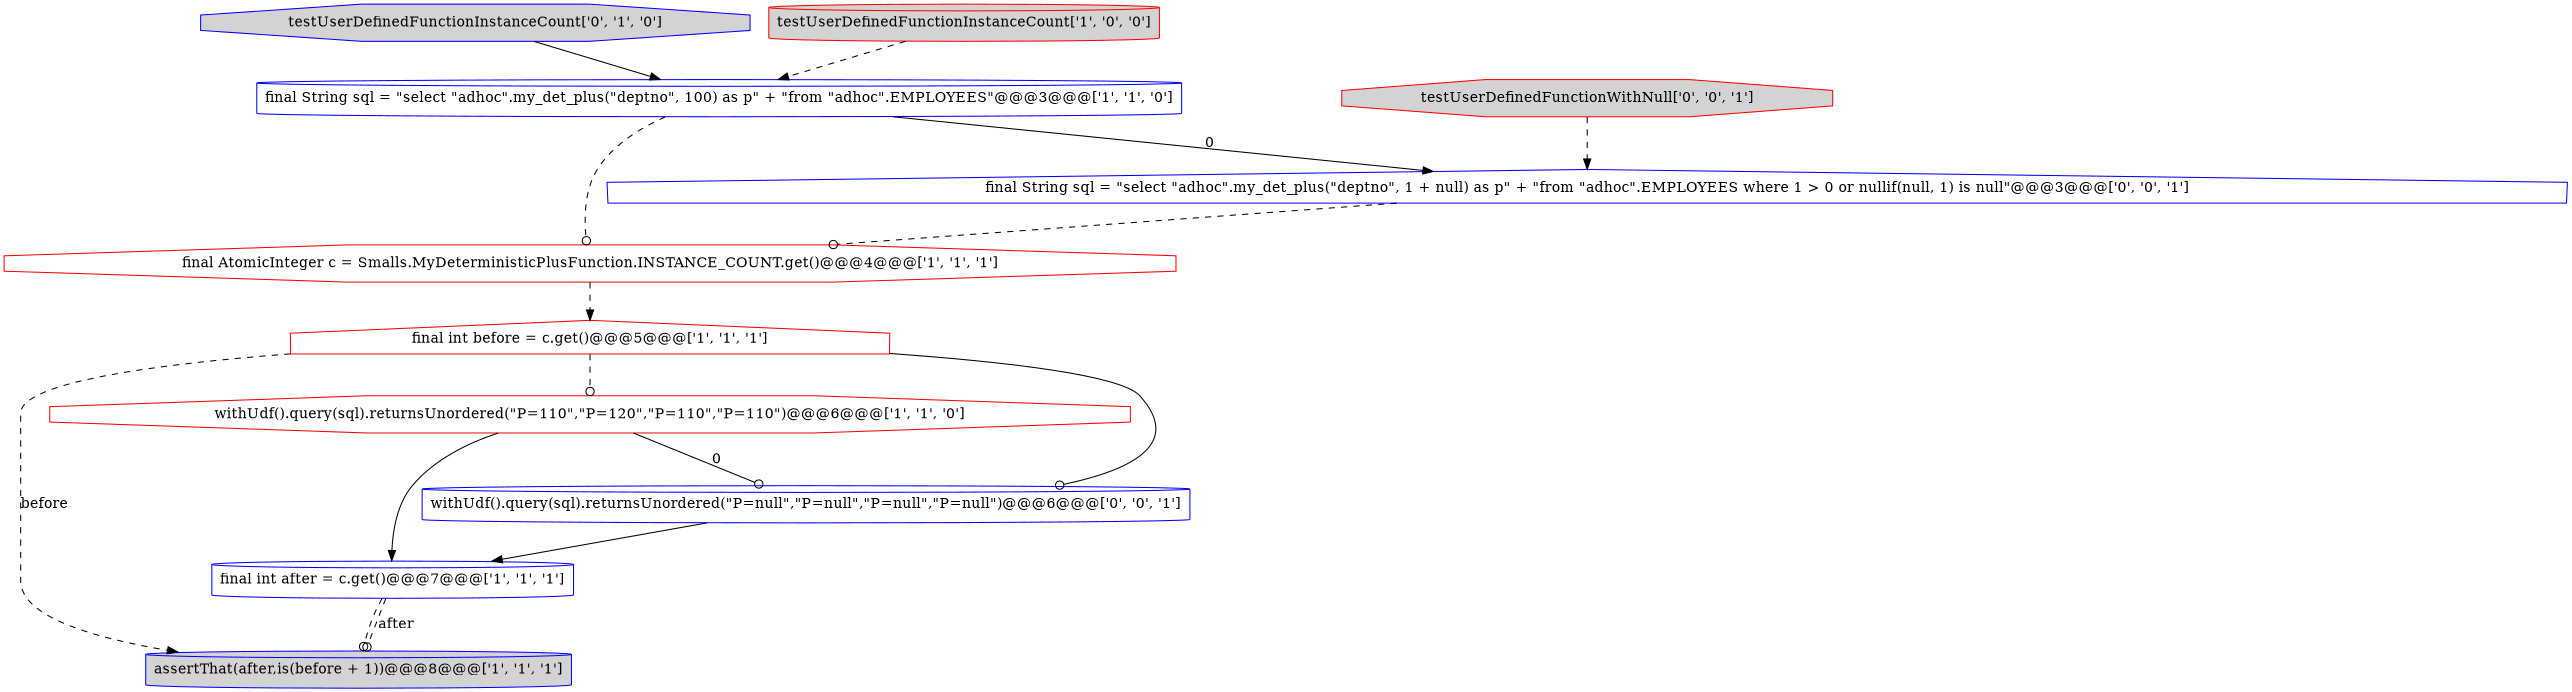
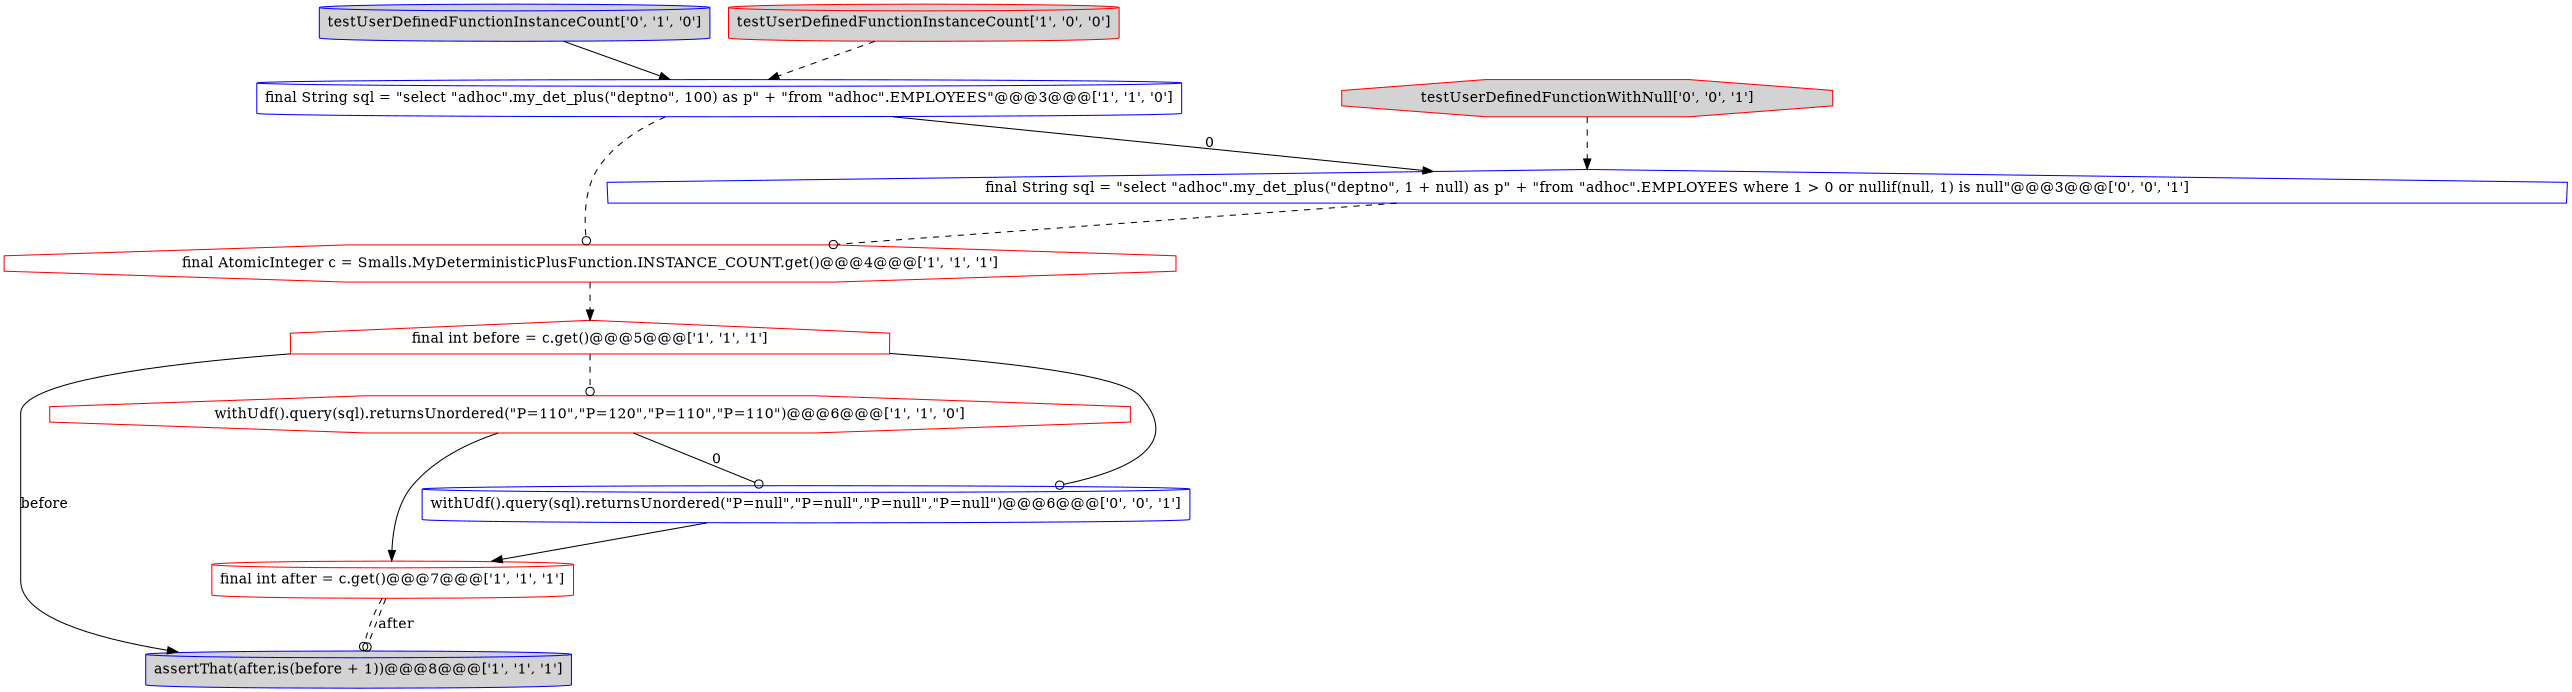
(475, 23) -> (515, 23)
(21, 441) -> (21, 441)
(393, 580) -> (393, 580)
